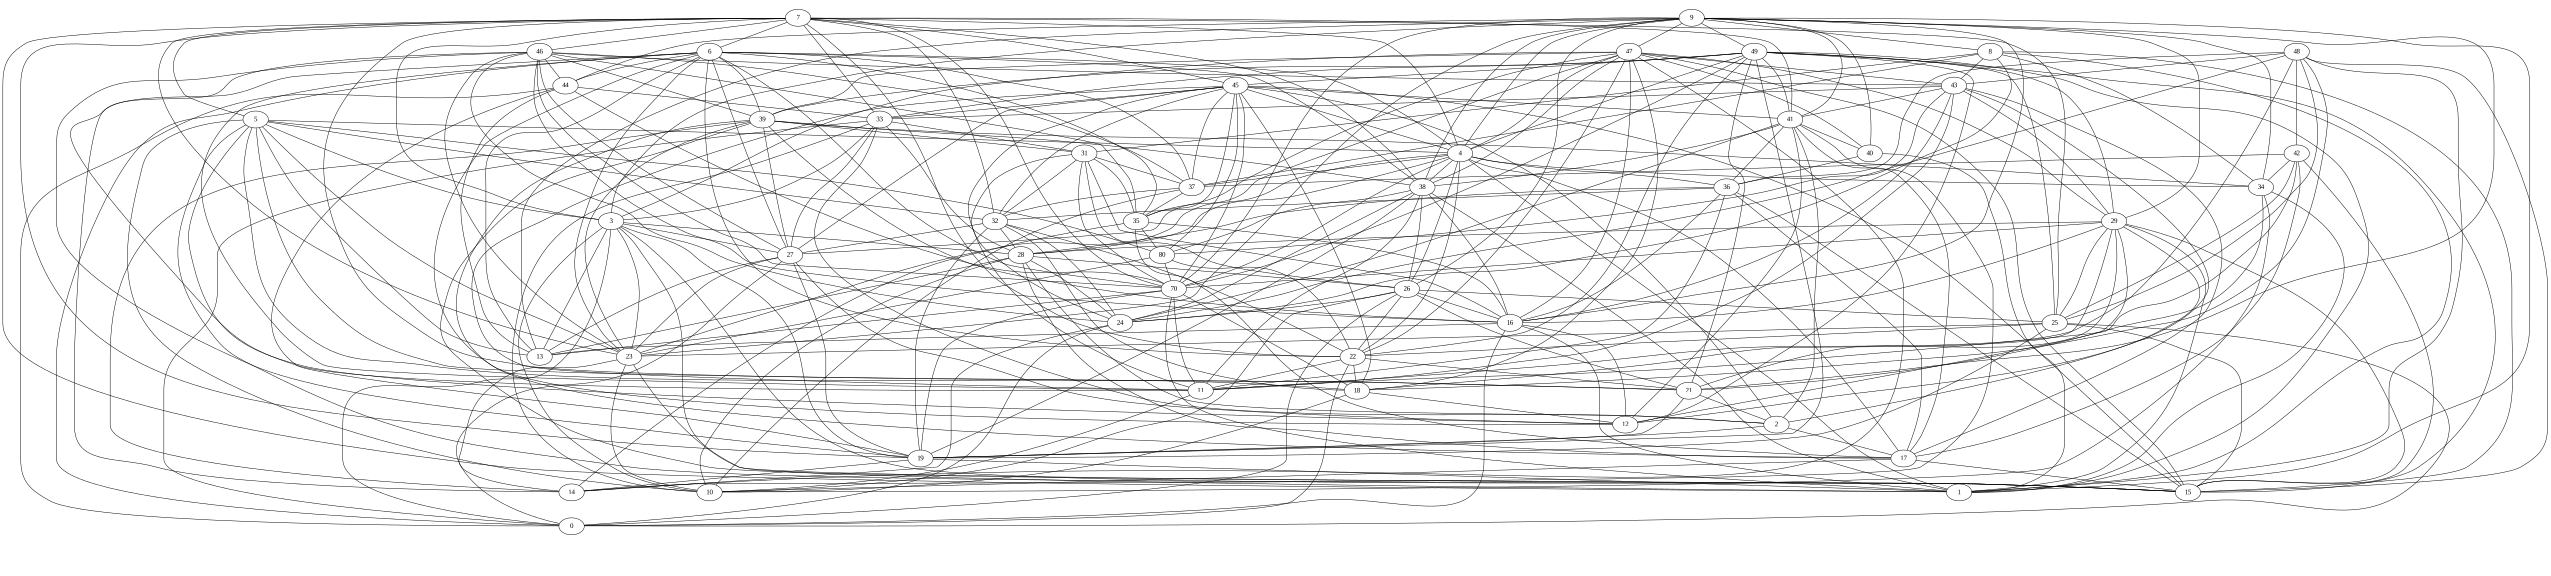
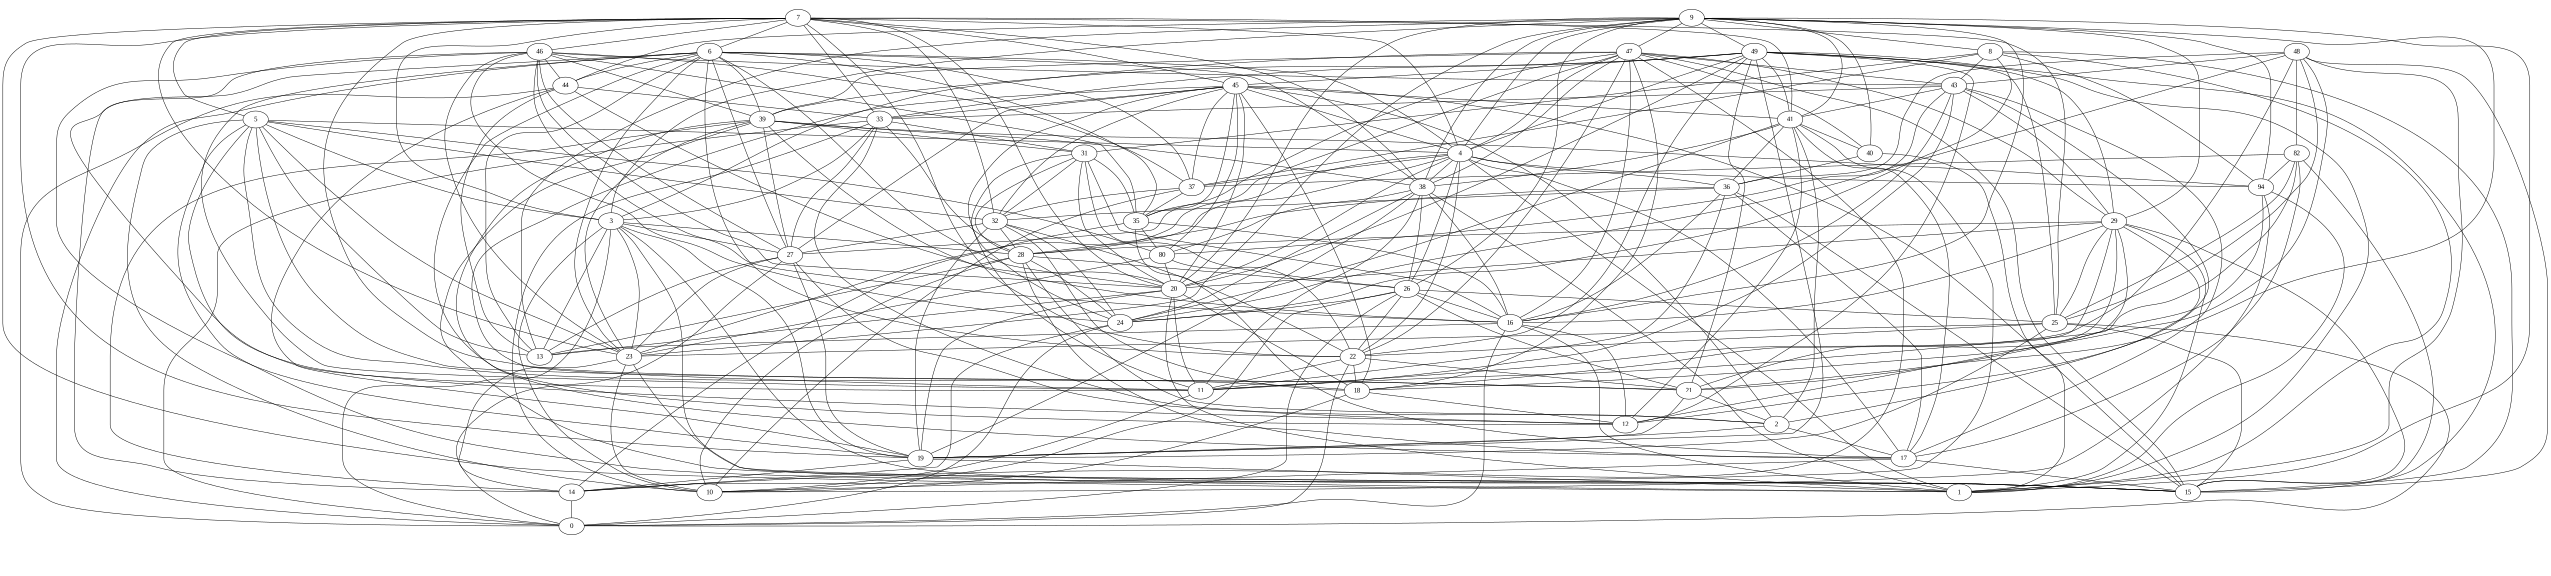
(2297, 153) -> (2297, 153)
(1138, 170) -> (998, 195)
(2261, 187) -> (2261, 187)
(1174, 289) -> (1174, 289)
none -> (572, 509)
